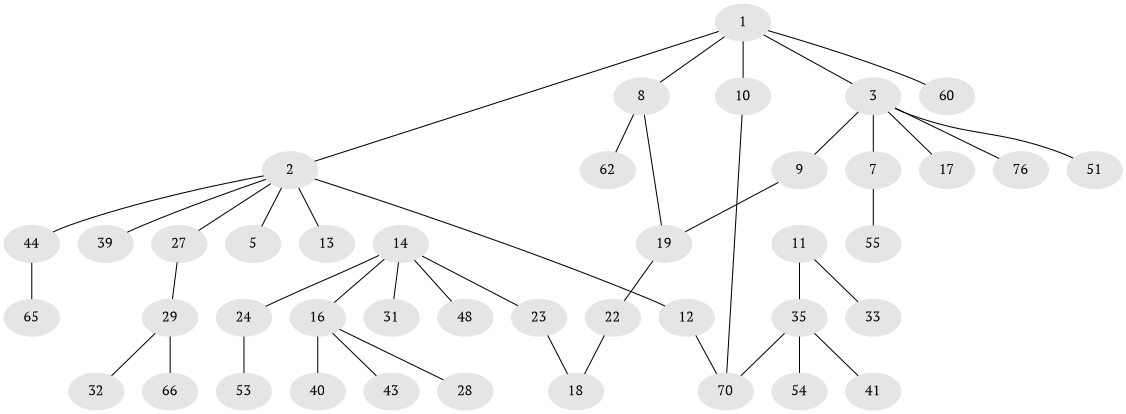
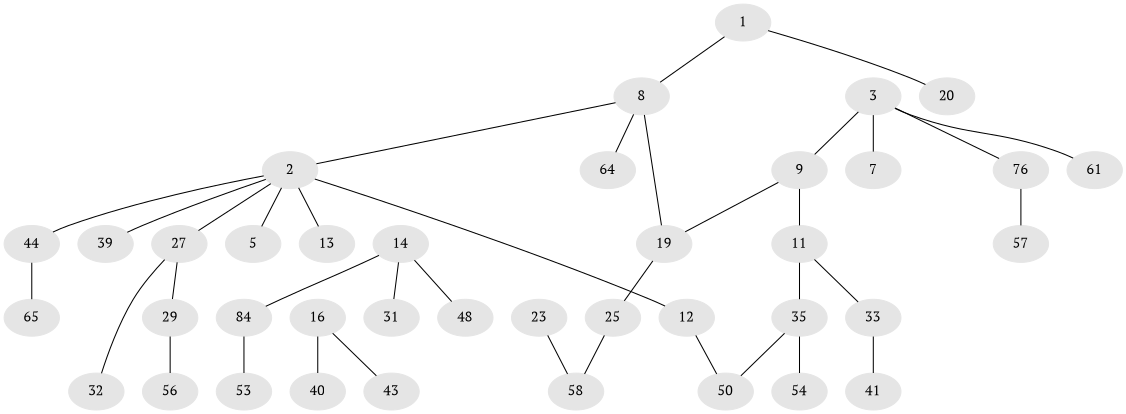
(808, 59) -> none
(517, 96) -> (466, 133)
(743, 96) -> none
(947, 96) -> (947, 96)
(608, 170) -> (608, 170)
(947, 170) -> none
(1095, 170) -> (1095, 170)
none -> (799, 207)
(873, 244) -> none
none -> (1021, 244)
(359, 281) -> none
(470, 281) -> none
(244, 318) -> (244, 318)
(613, 318) -> (613, 318)
(133, 355) -> (126, 312)
(836, 355) -> (873, 355)
(170, 392) -> (170, 392)
(465, 392) -> none
(576, 392) -> (576, 392)
(726, 392) -> (726, 392)
